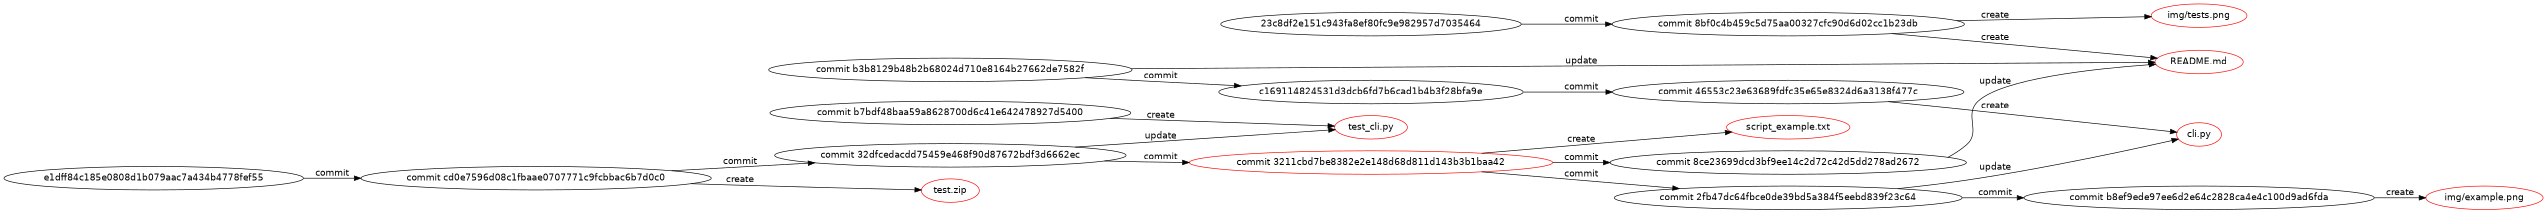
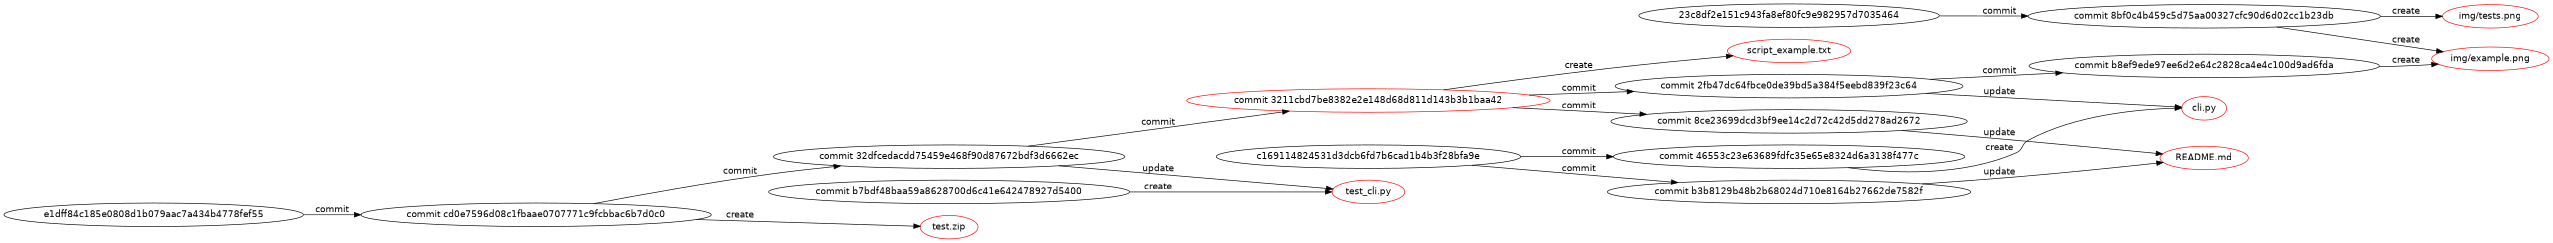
(2021, 46) -> (2357, 39)
(1160, 82) -> (1572, 174)
